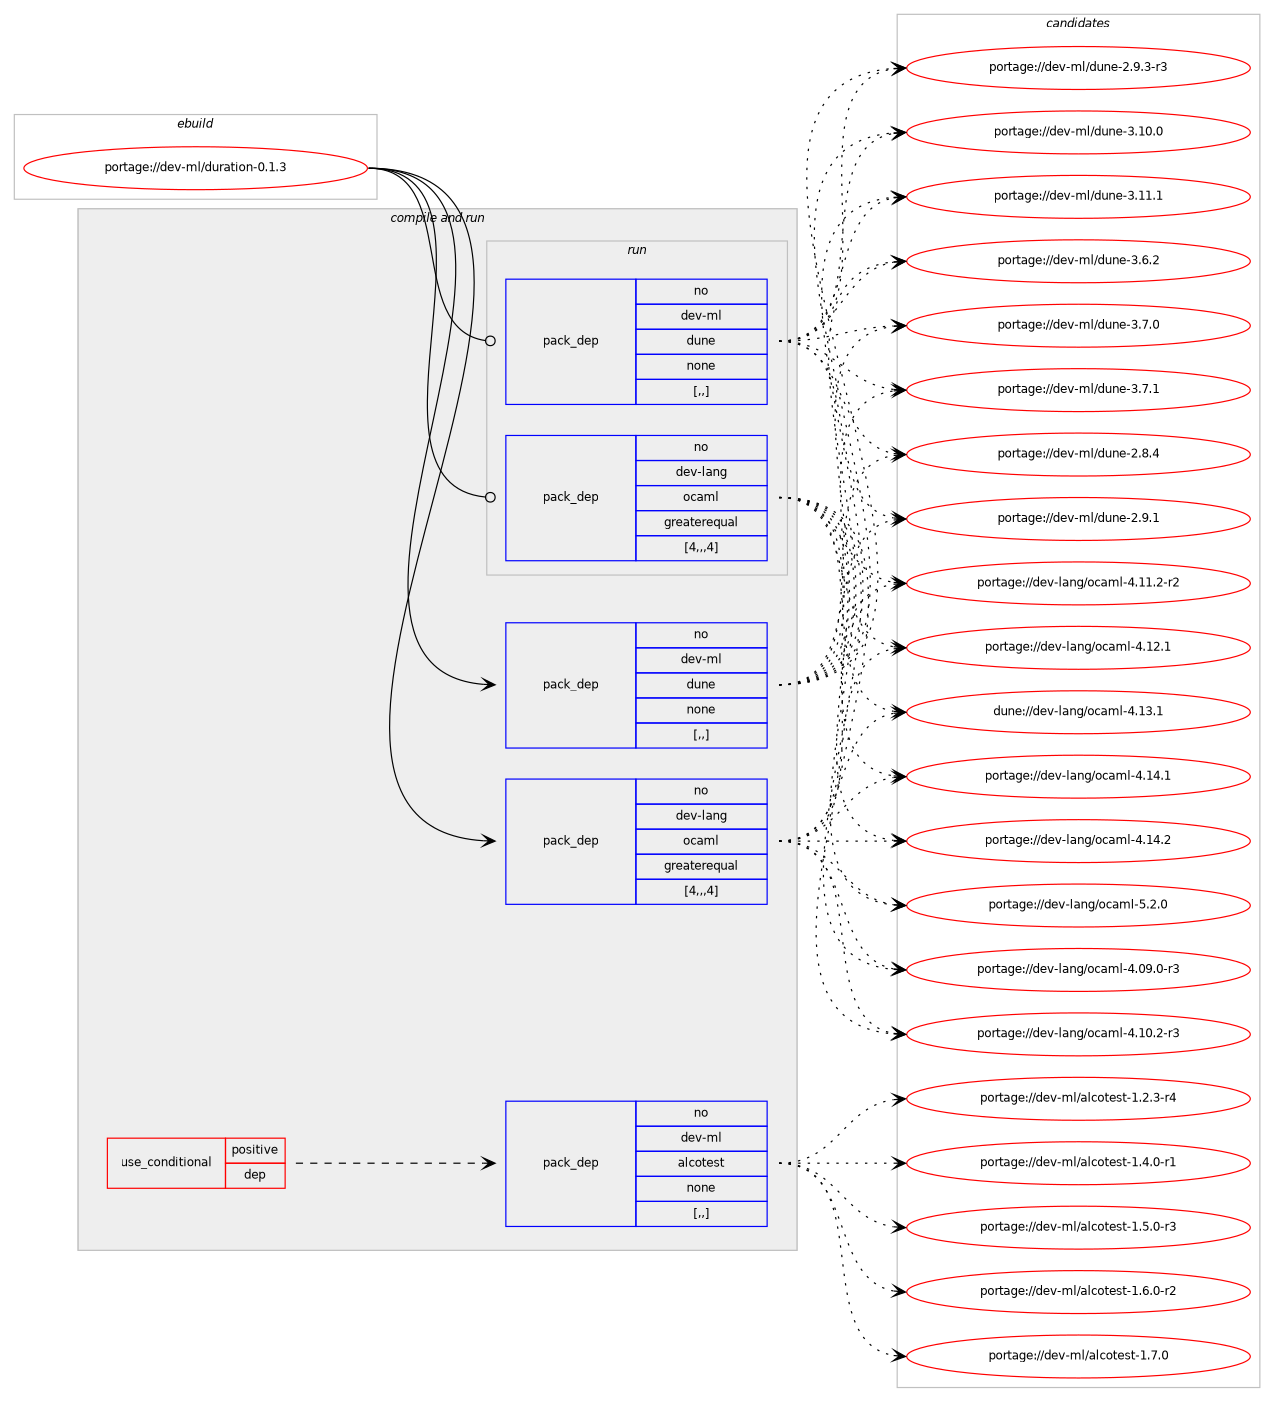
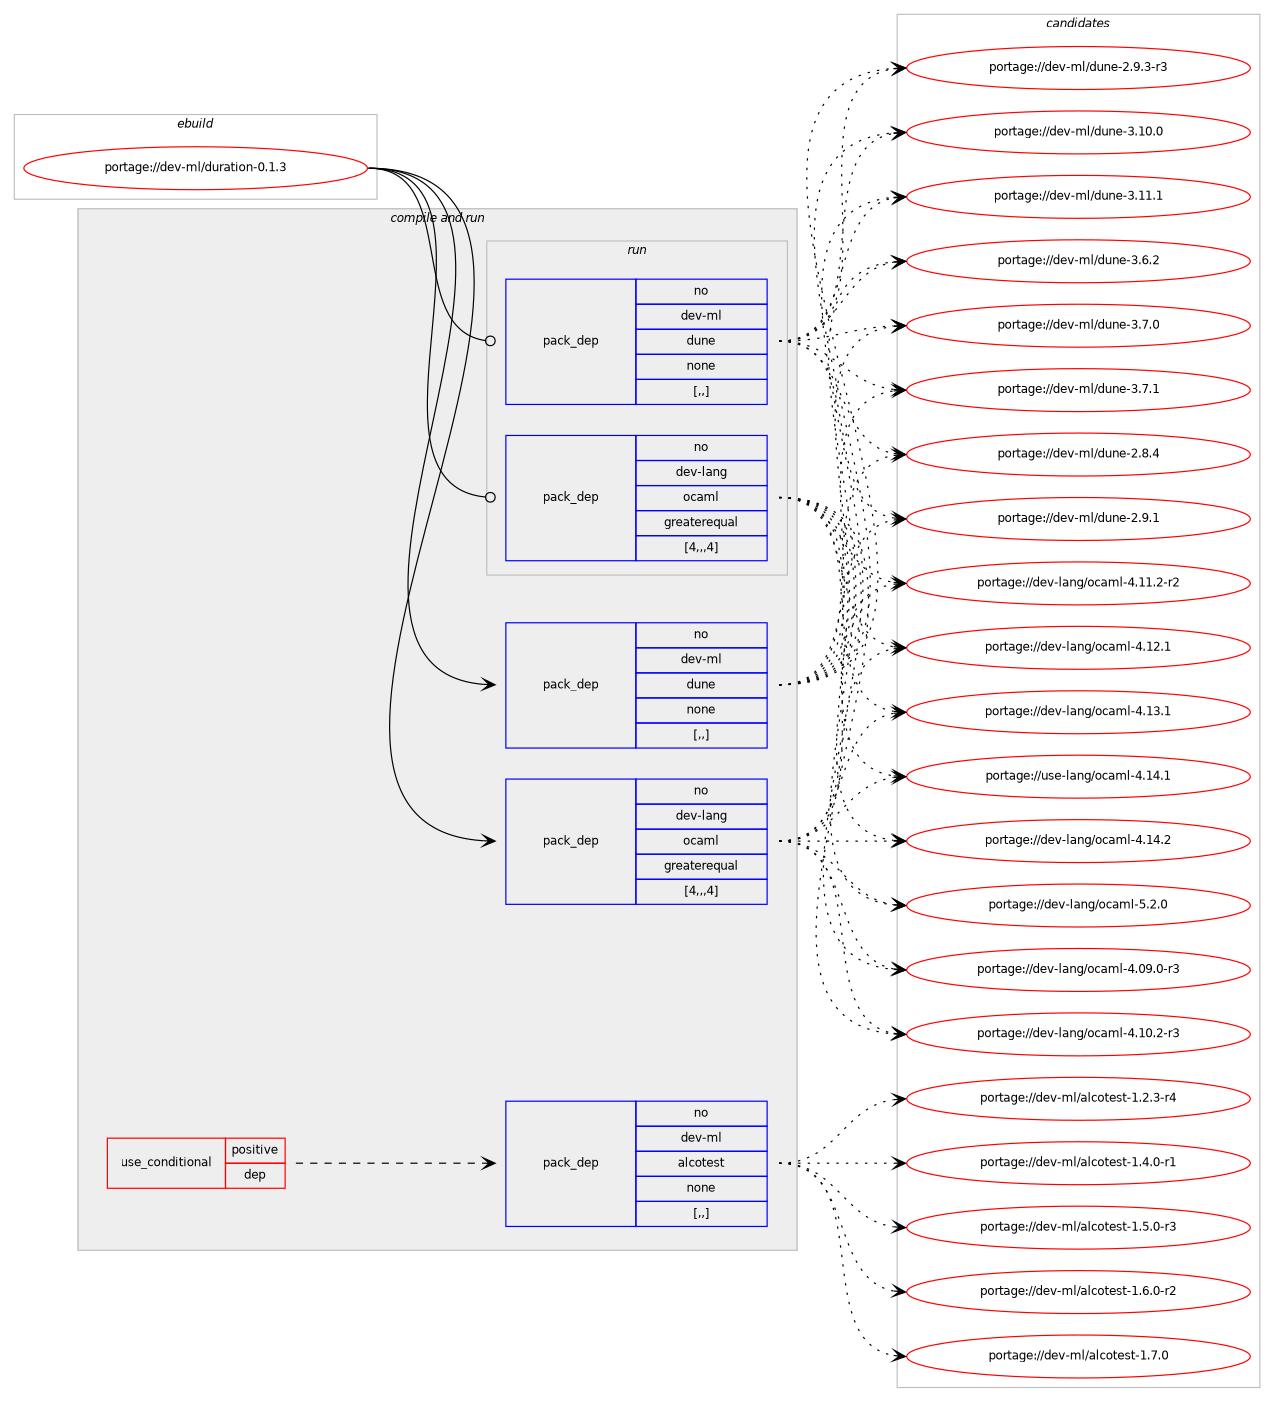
(1079, 712) -> (1079, 712)
(1079, 777) -> (1079, 777)
